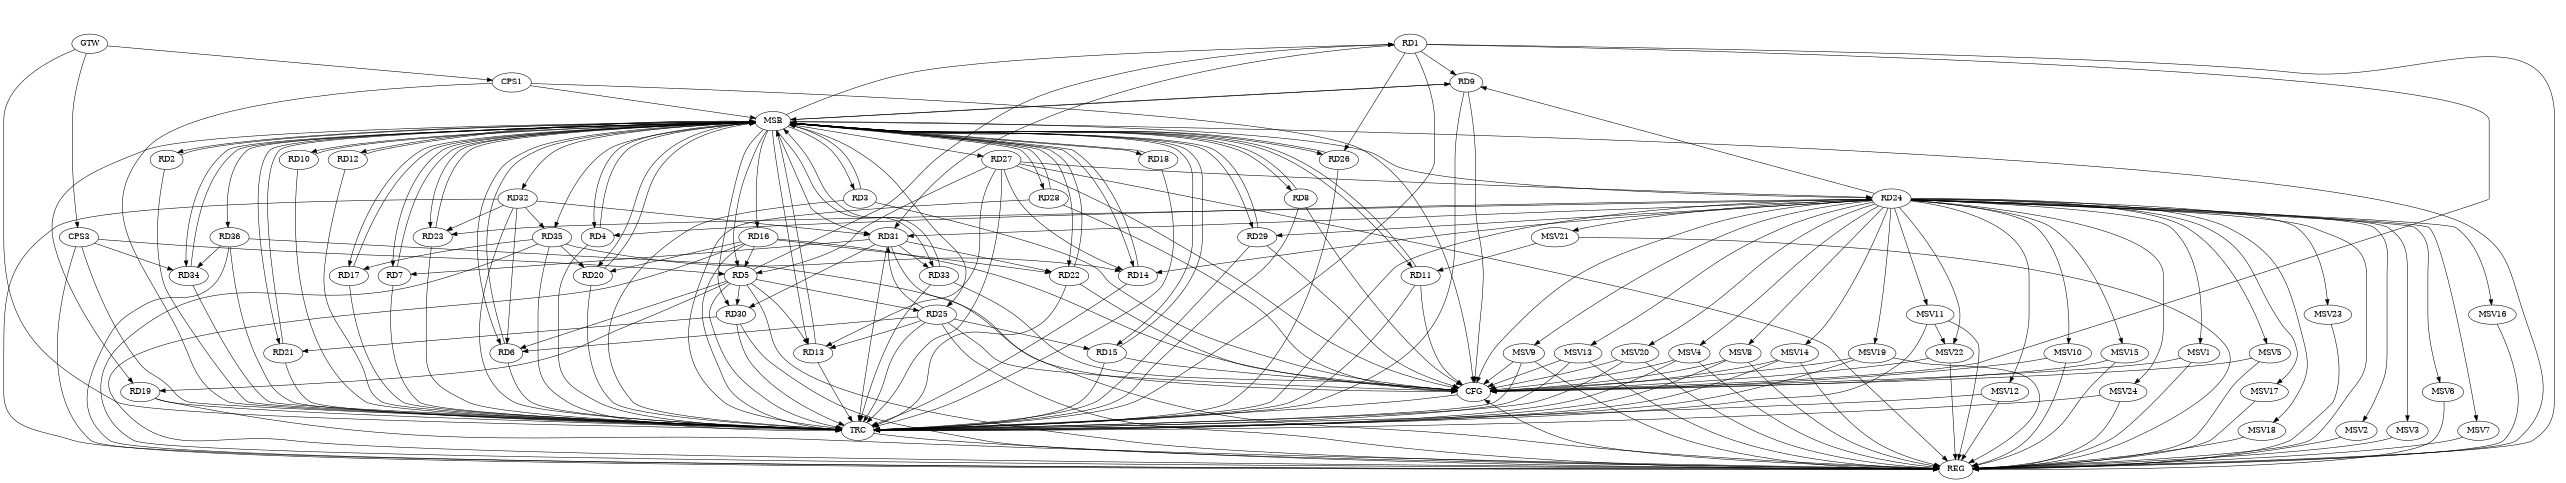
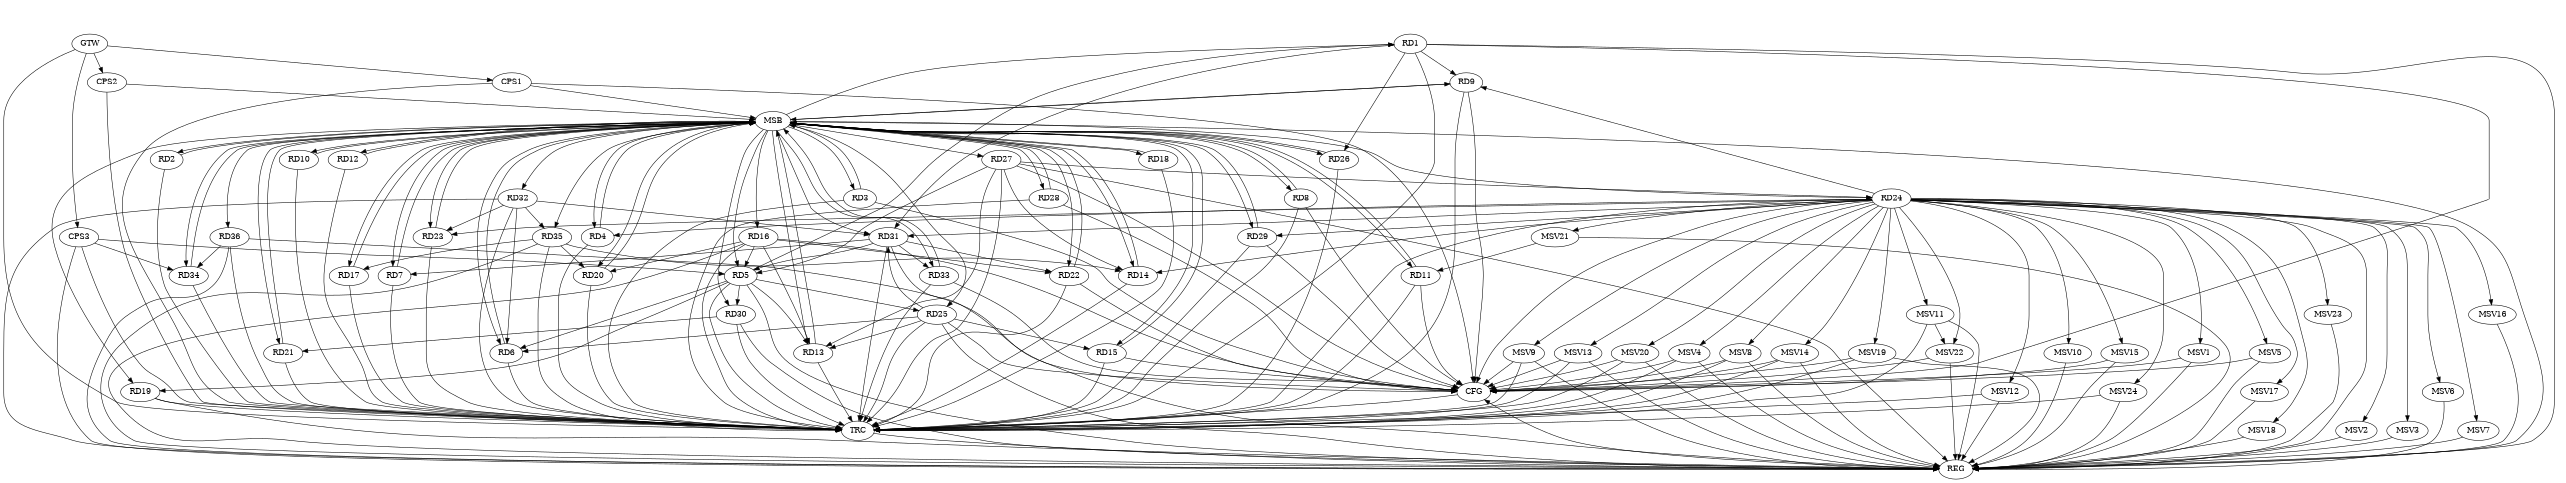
none -> (107, 82)
(809, 278) -> (807, 257)
none -> (787, 292)
(1772, 382) -> none
